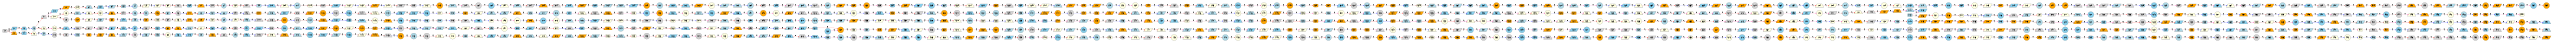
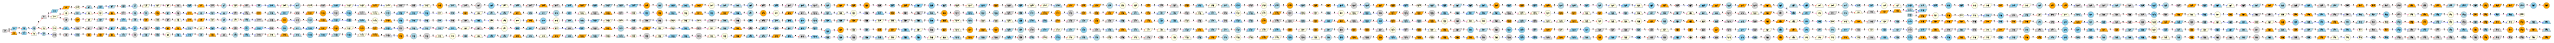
(1786, 6) -> (1787, 9)
(699, 13) -> (699, 13)
(827, 27) -> (821, 30)
